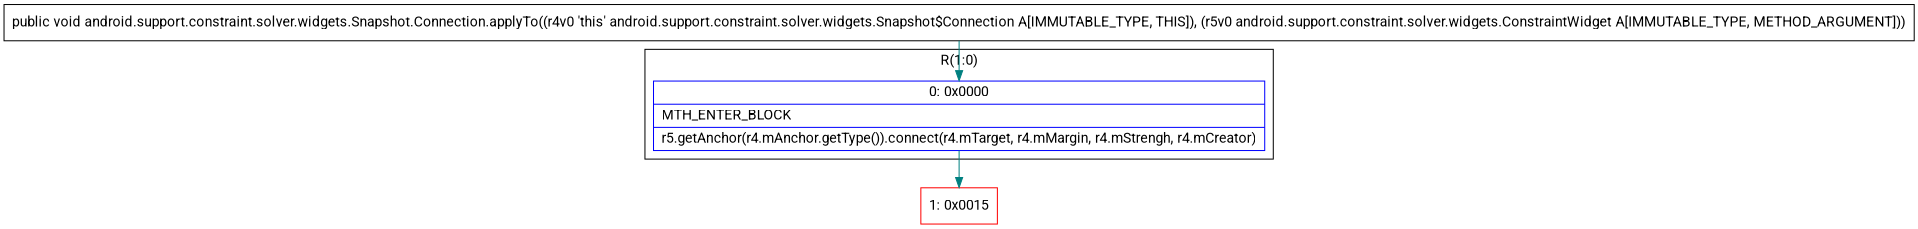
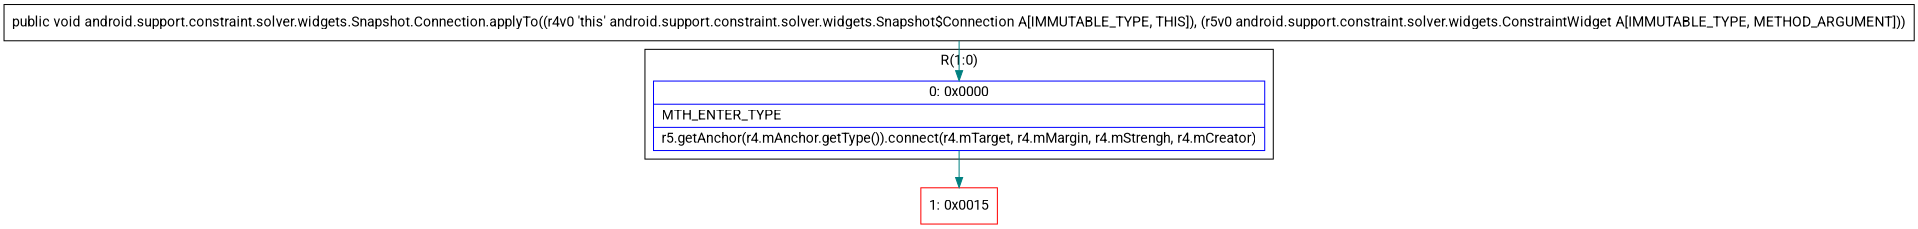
(727, 115) -> (722, 115)
